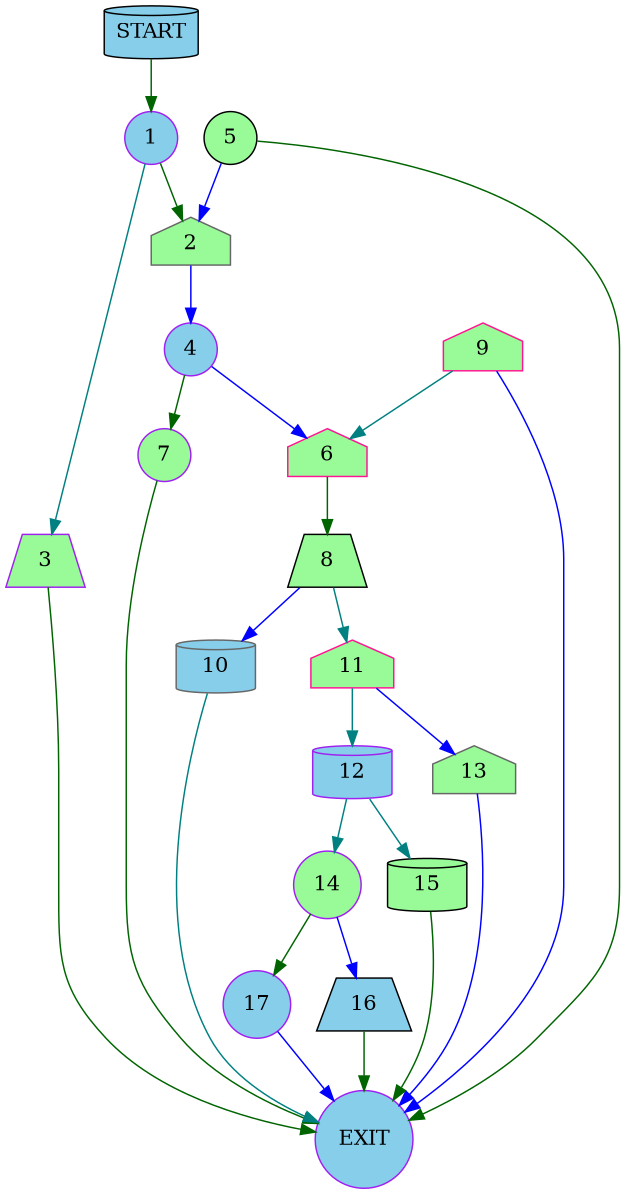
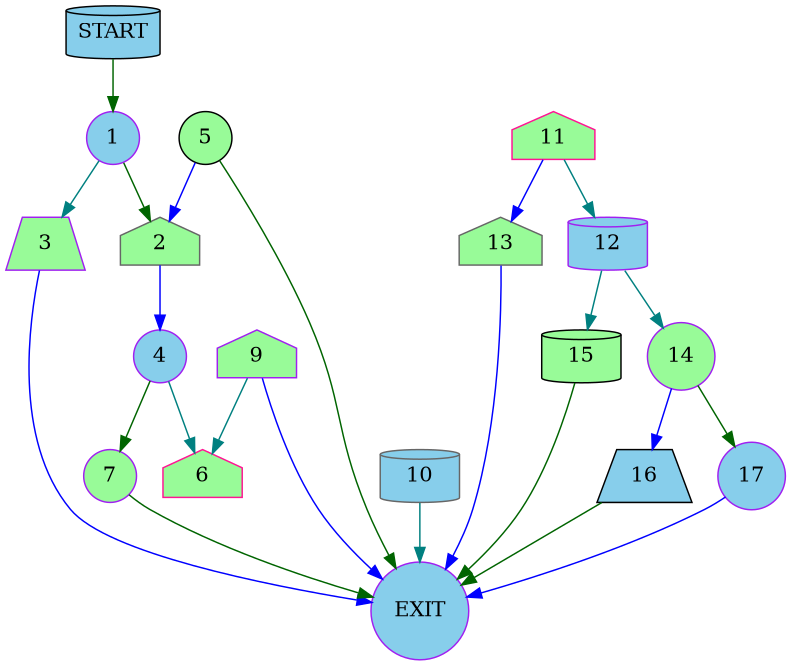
(483, 349) -> (257, 356)
(253, 398) -> (179, 410)
(327, 561) -> none
(59, 928) -> (92, 527)
